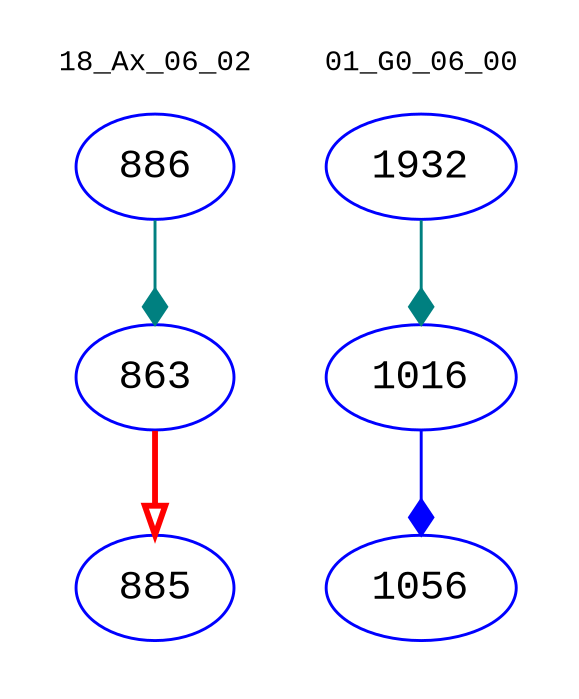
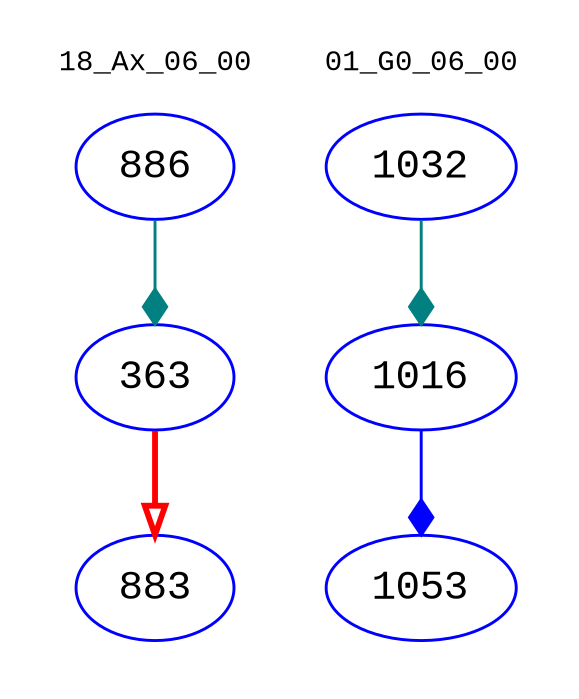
(156, 63) -> (156, 63)
(421, 167) -> (421, 167)
(155, 377) -> (155, 377)
(155, 588) -> (155, 588)
(421, 588) -> (421, 588)
